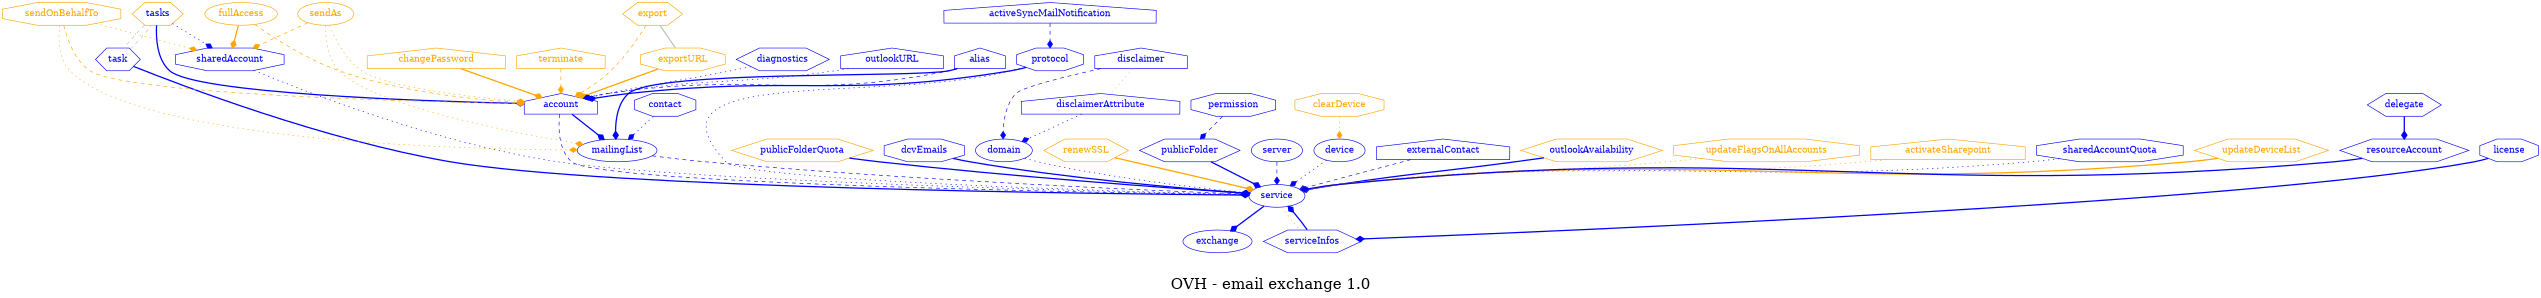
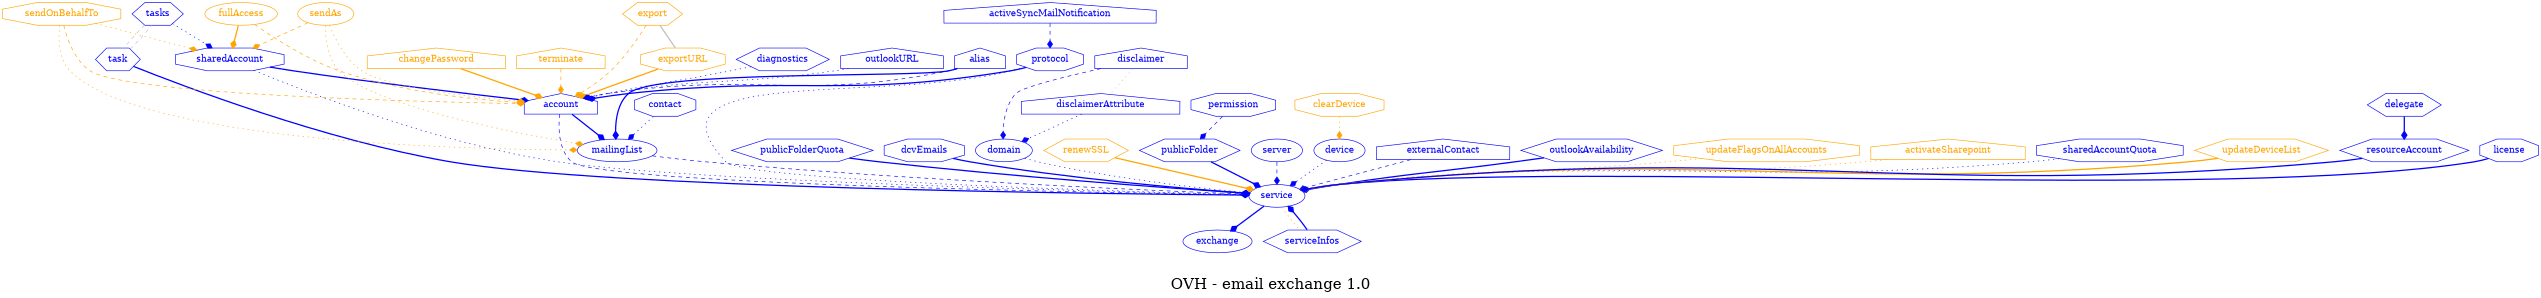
(158, 14) -> (158, 14)
(278, 91) -> (339, 77)
(802, 150) -> (802, 150)
(1592, 150) -> (1592, 150)
(1927, 212) -> (1899, 179)
